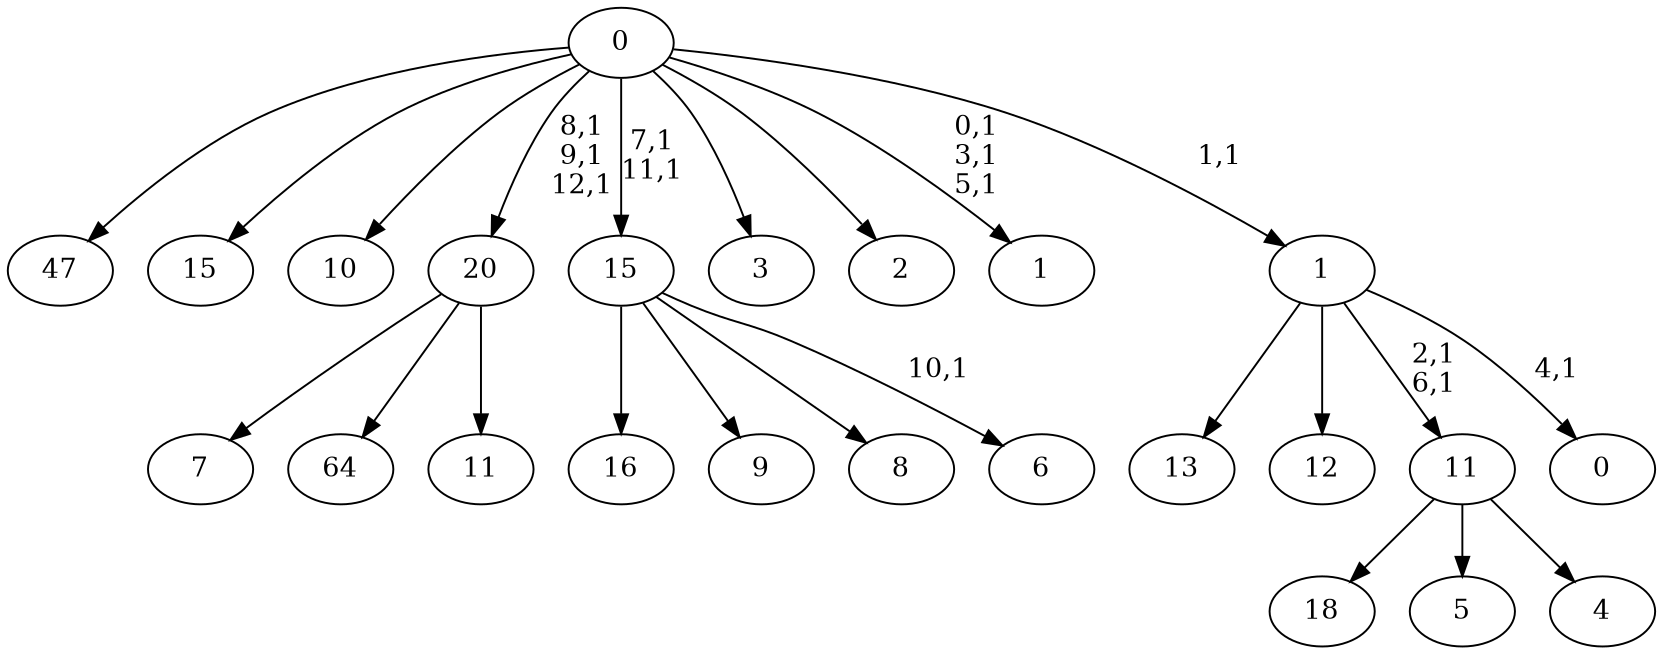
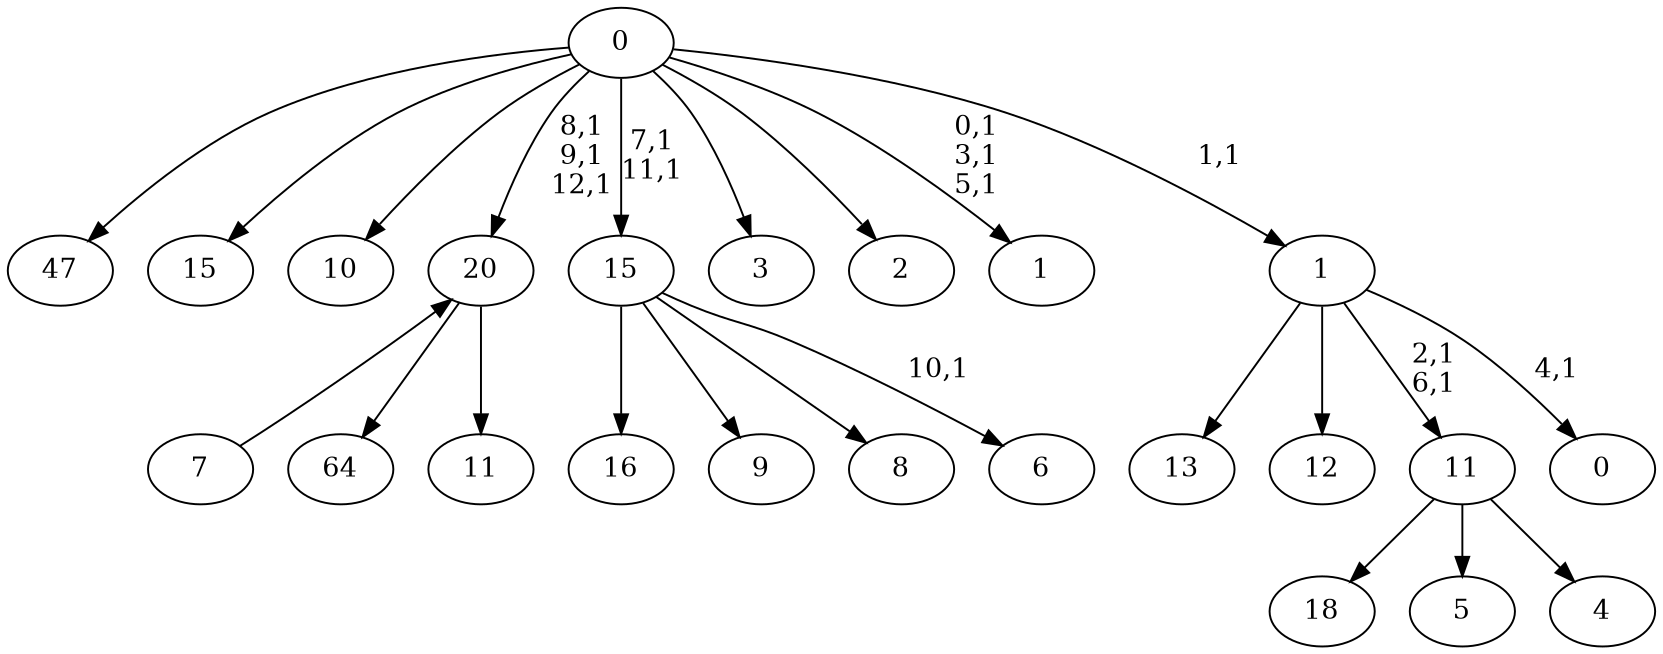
(343, 360) -> (339, 380)
